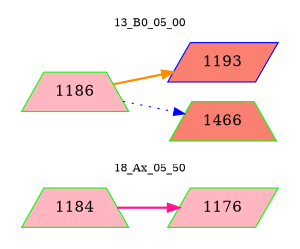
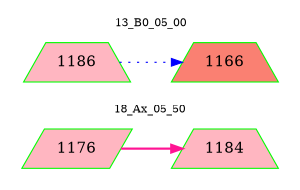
(223, 62) -> none
(223, 121) -> (225, 62)
(143, 208) -> (146, 149)
